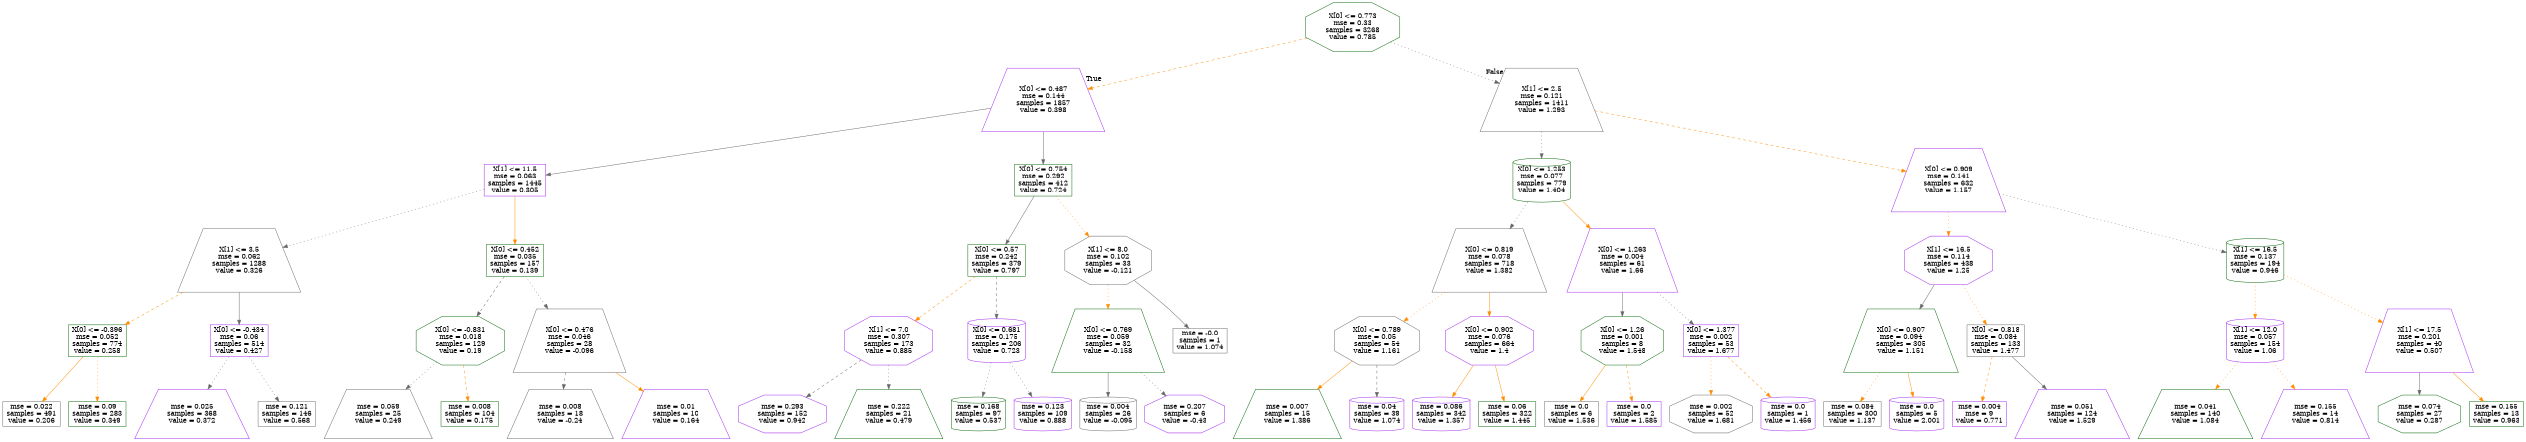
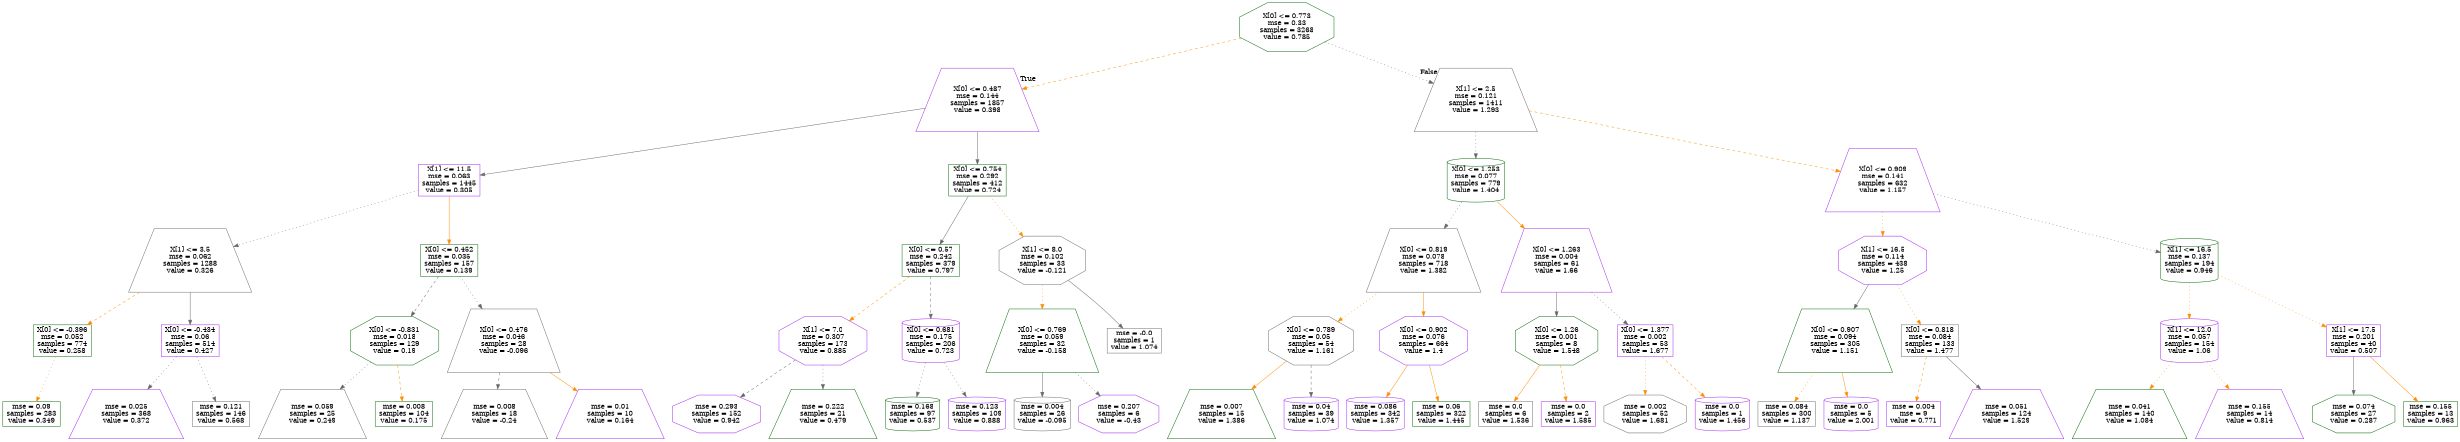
(2419, 341) -> (2354, 341)
(32, 414) -> none
